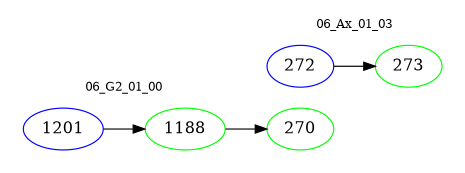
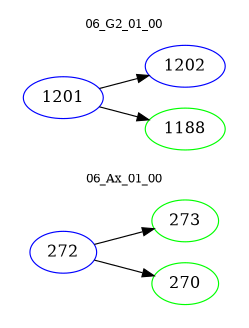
(355, 25) -> (124, 180)
none -> (185, 66)
(242, 129) -> (118, 266)
